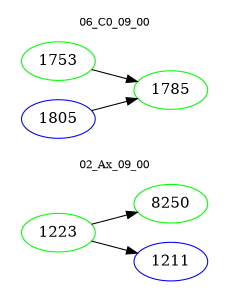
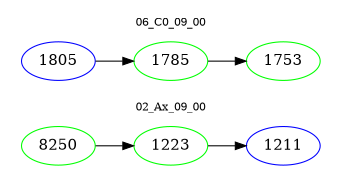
(109, 74) -> (222, 61)
(109, 220) -> (109, 146)
